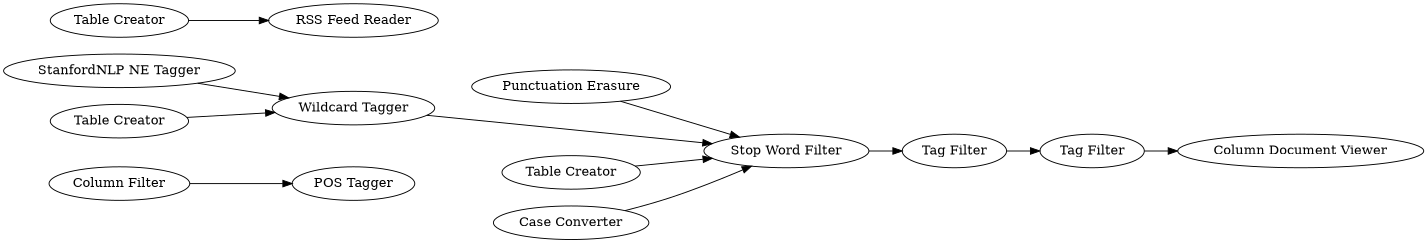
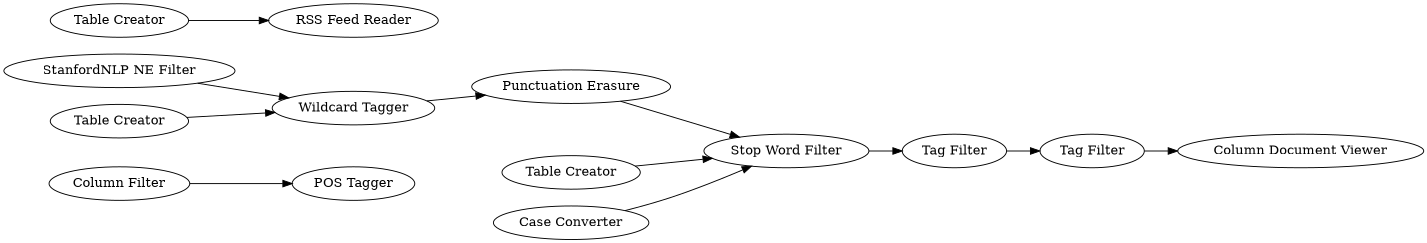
(119, 71) -> (119, 71)
(565, 129) -> (451, 98)
